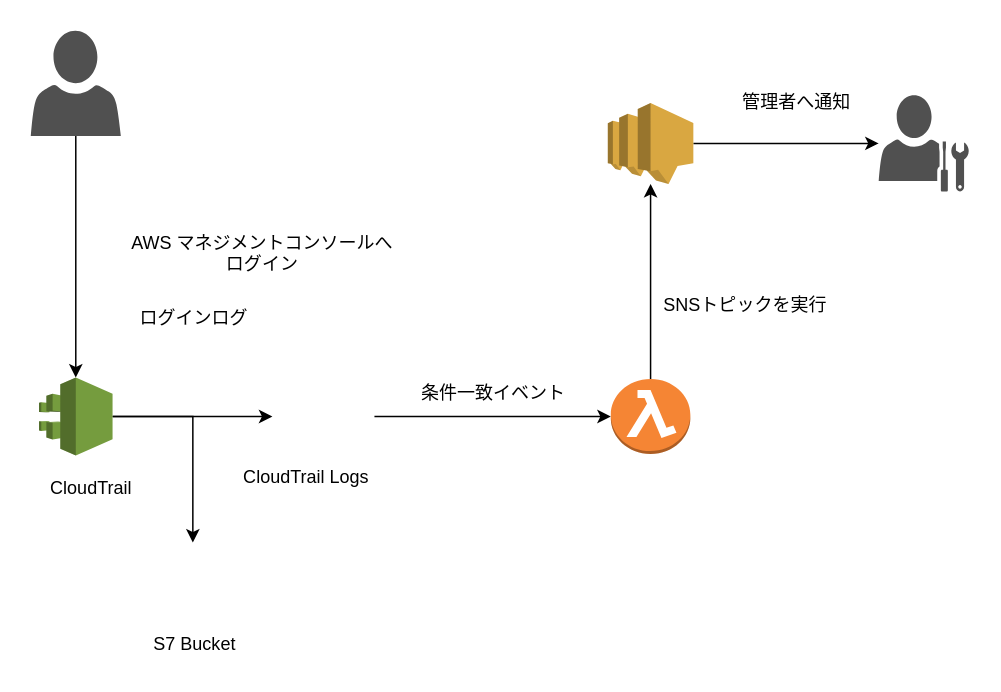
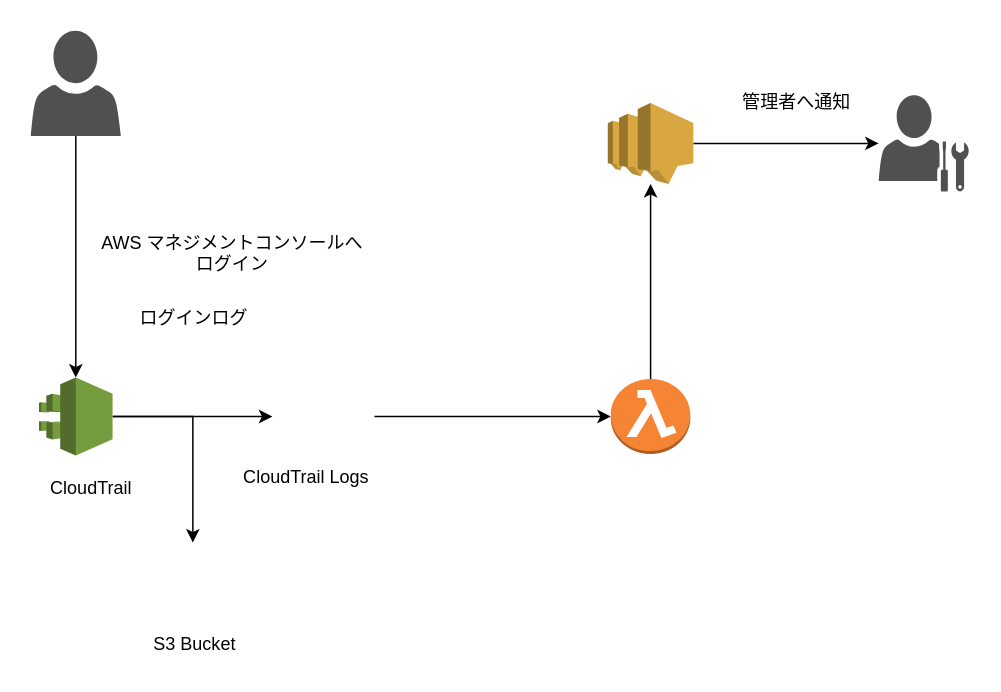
(262, 251) -> (232, 251)
(751, 305) -> none
(493, 394) -> none
(195, 645) -> (195, 645)
